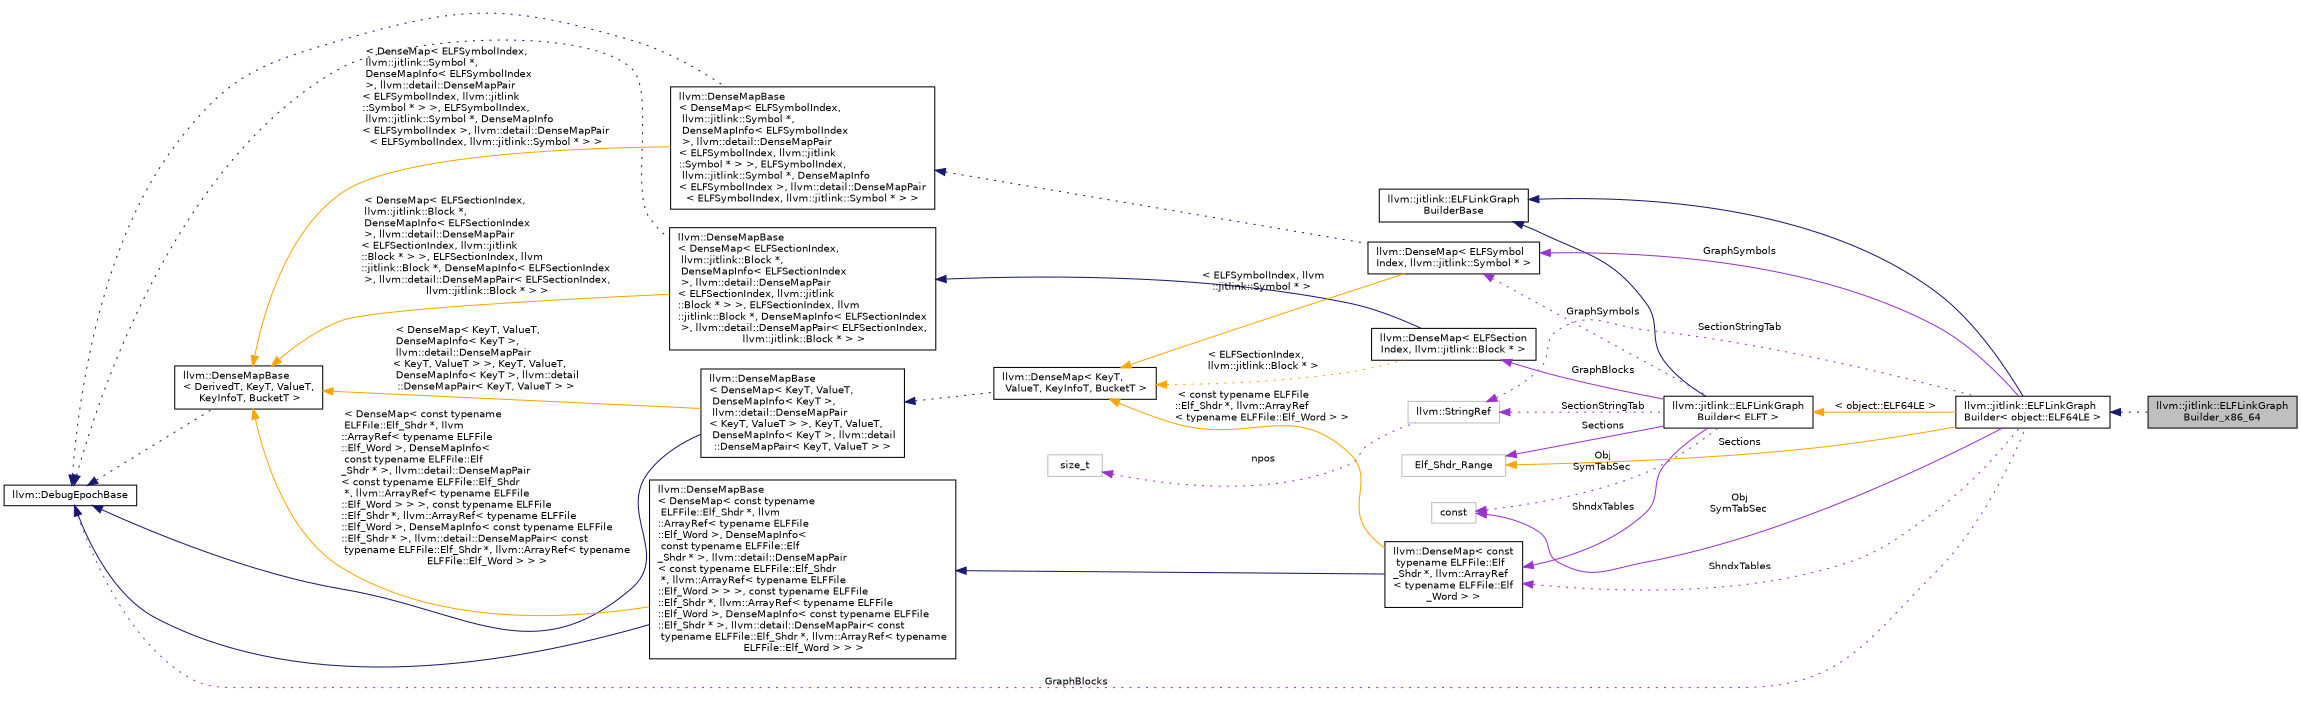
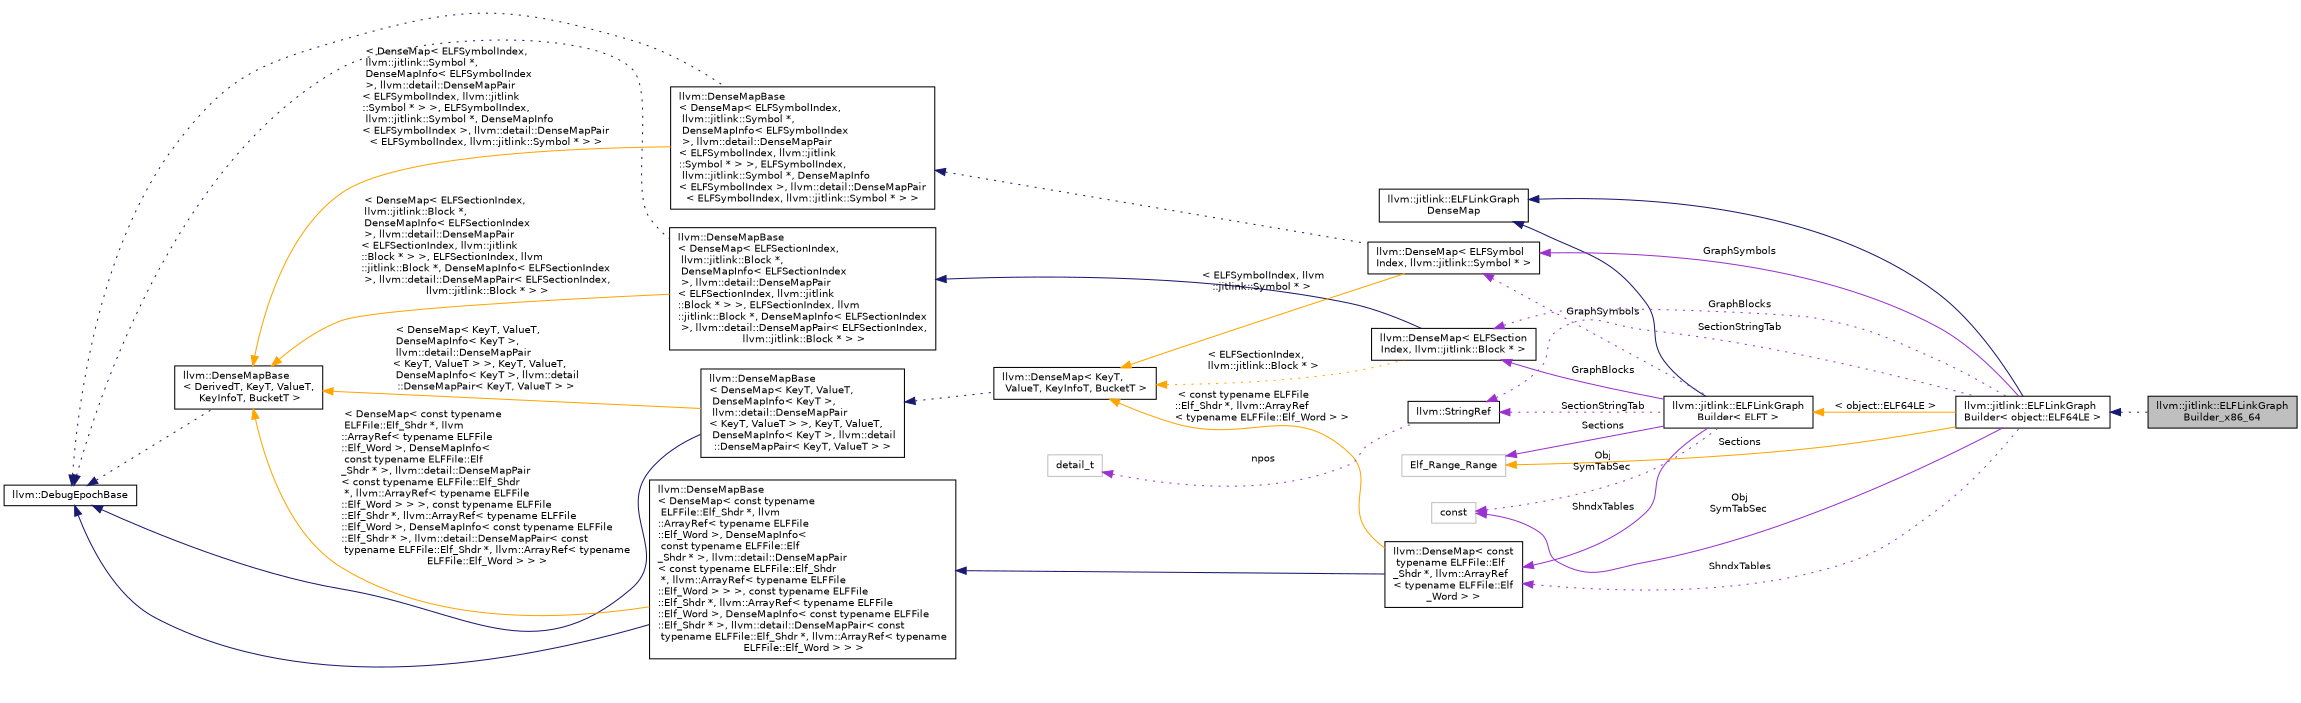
(1454, 206) -> (1454, 206)
(1454, 412) -> (1454, 412)
(1075, 466) -> (1075, 466)
(1454, 466) -> (1454, 466)
(1067, 688) -> (1763, 314)
